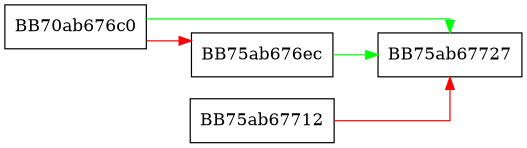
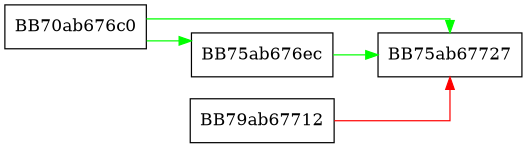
(163, 41) -> (163, 41)
(262, 121) -> (262, 121)
